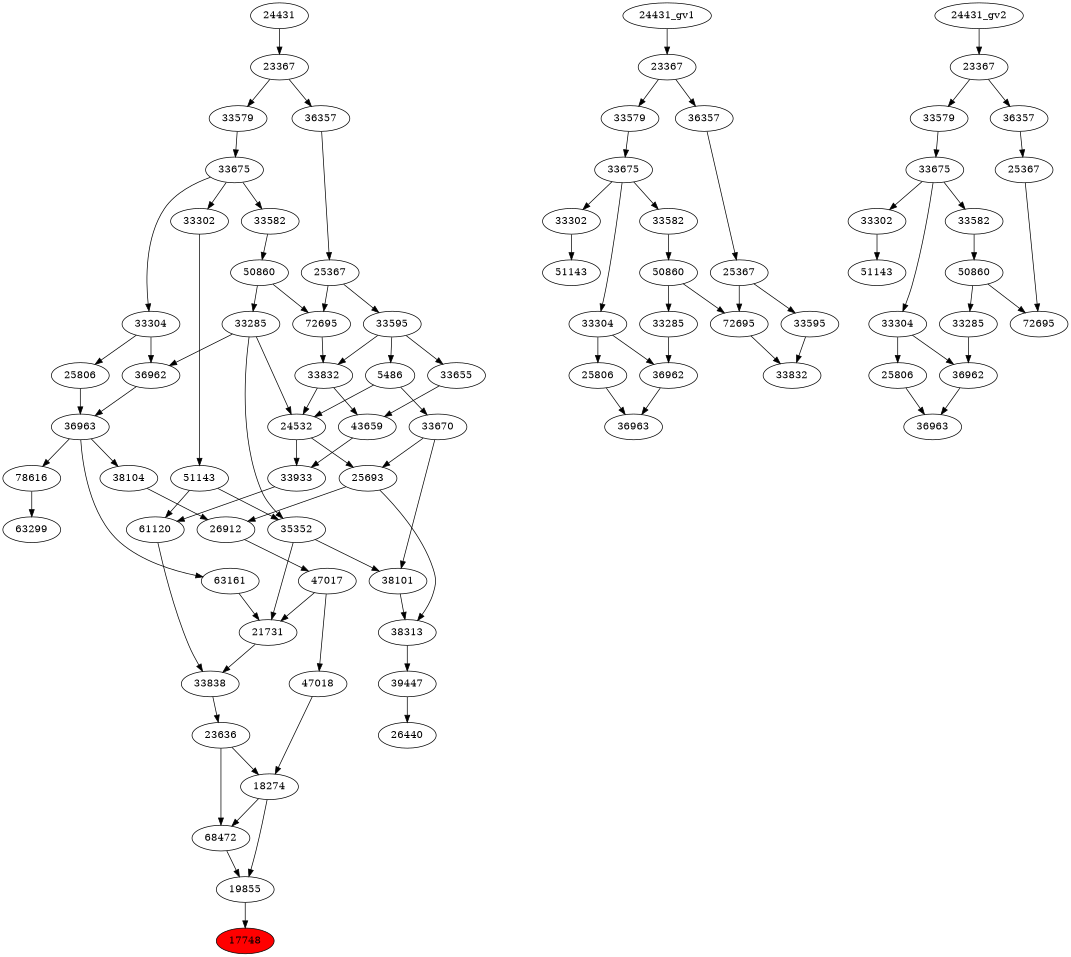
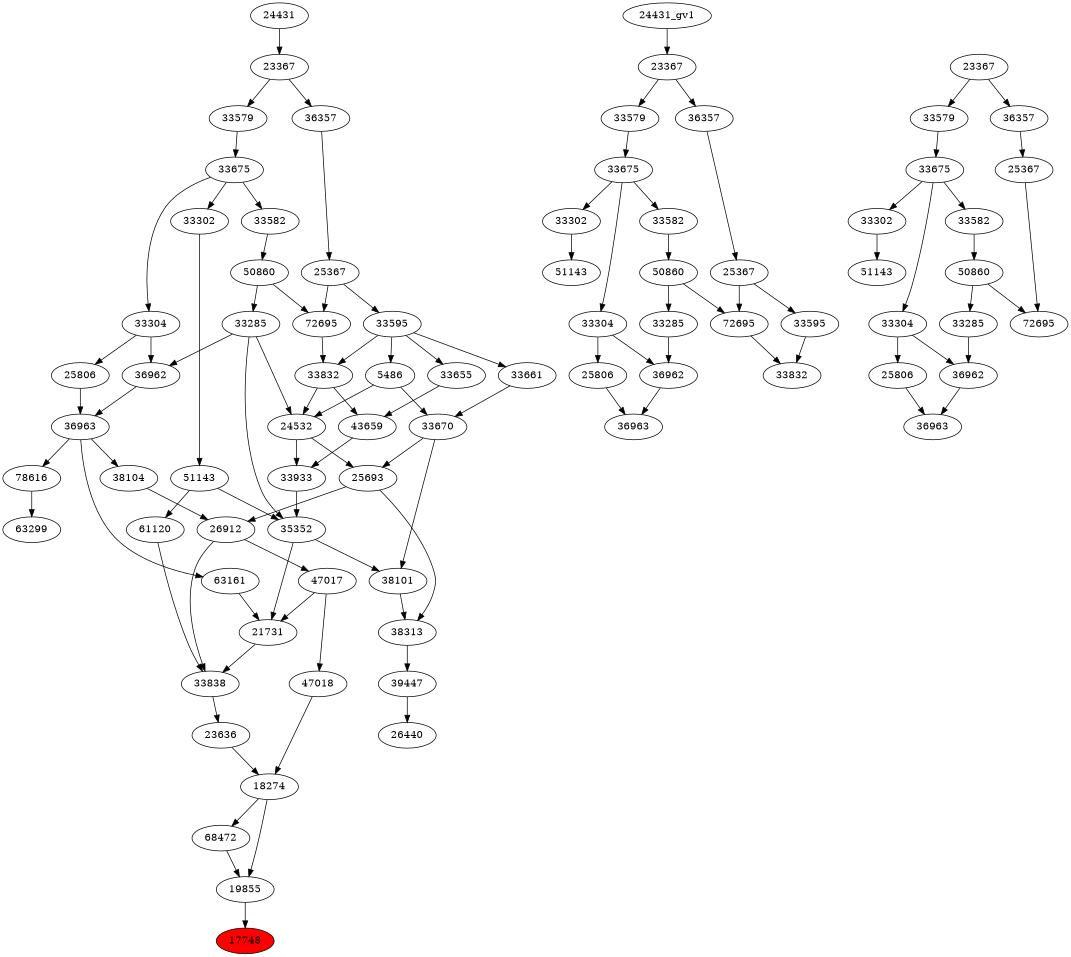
(979, 16) -> none
none -> (527, 376)
(229, 503) -> (297, 499)
none -> (190, 600)
(221, 783) -> none
